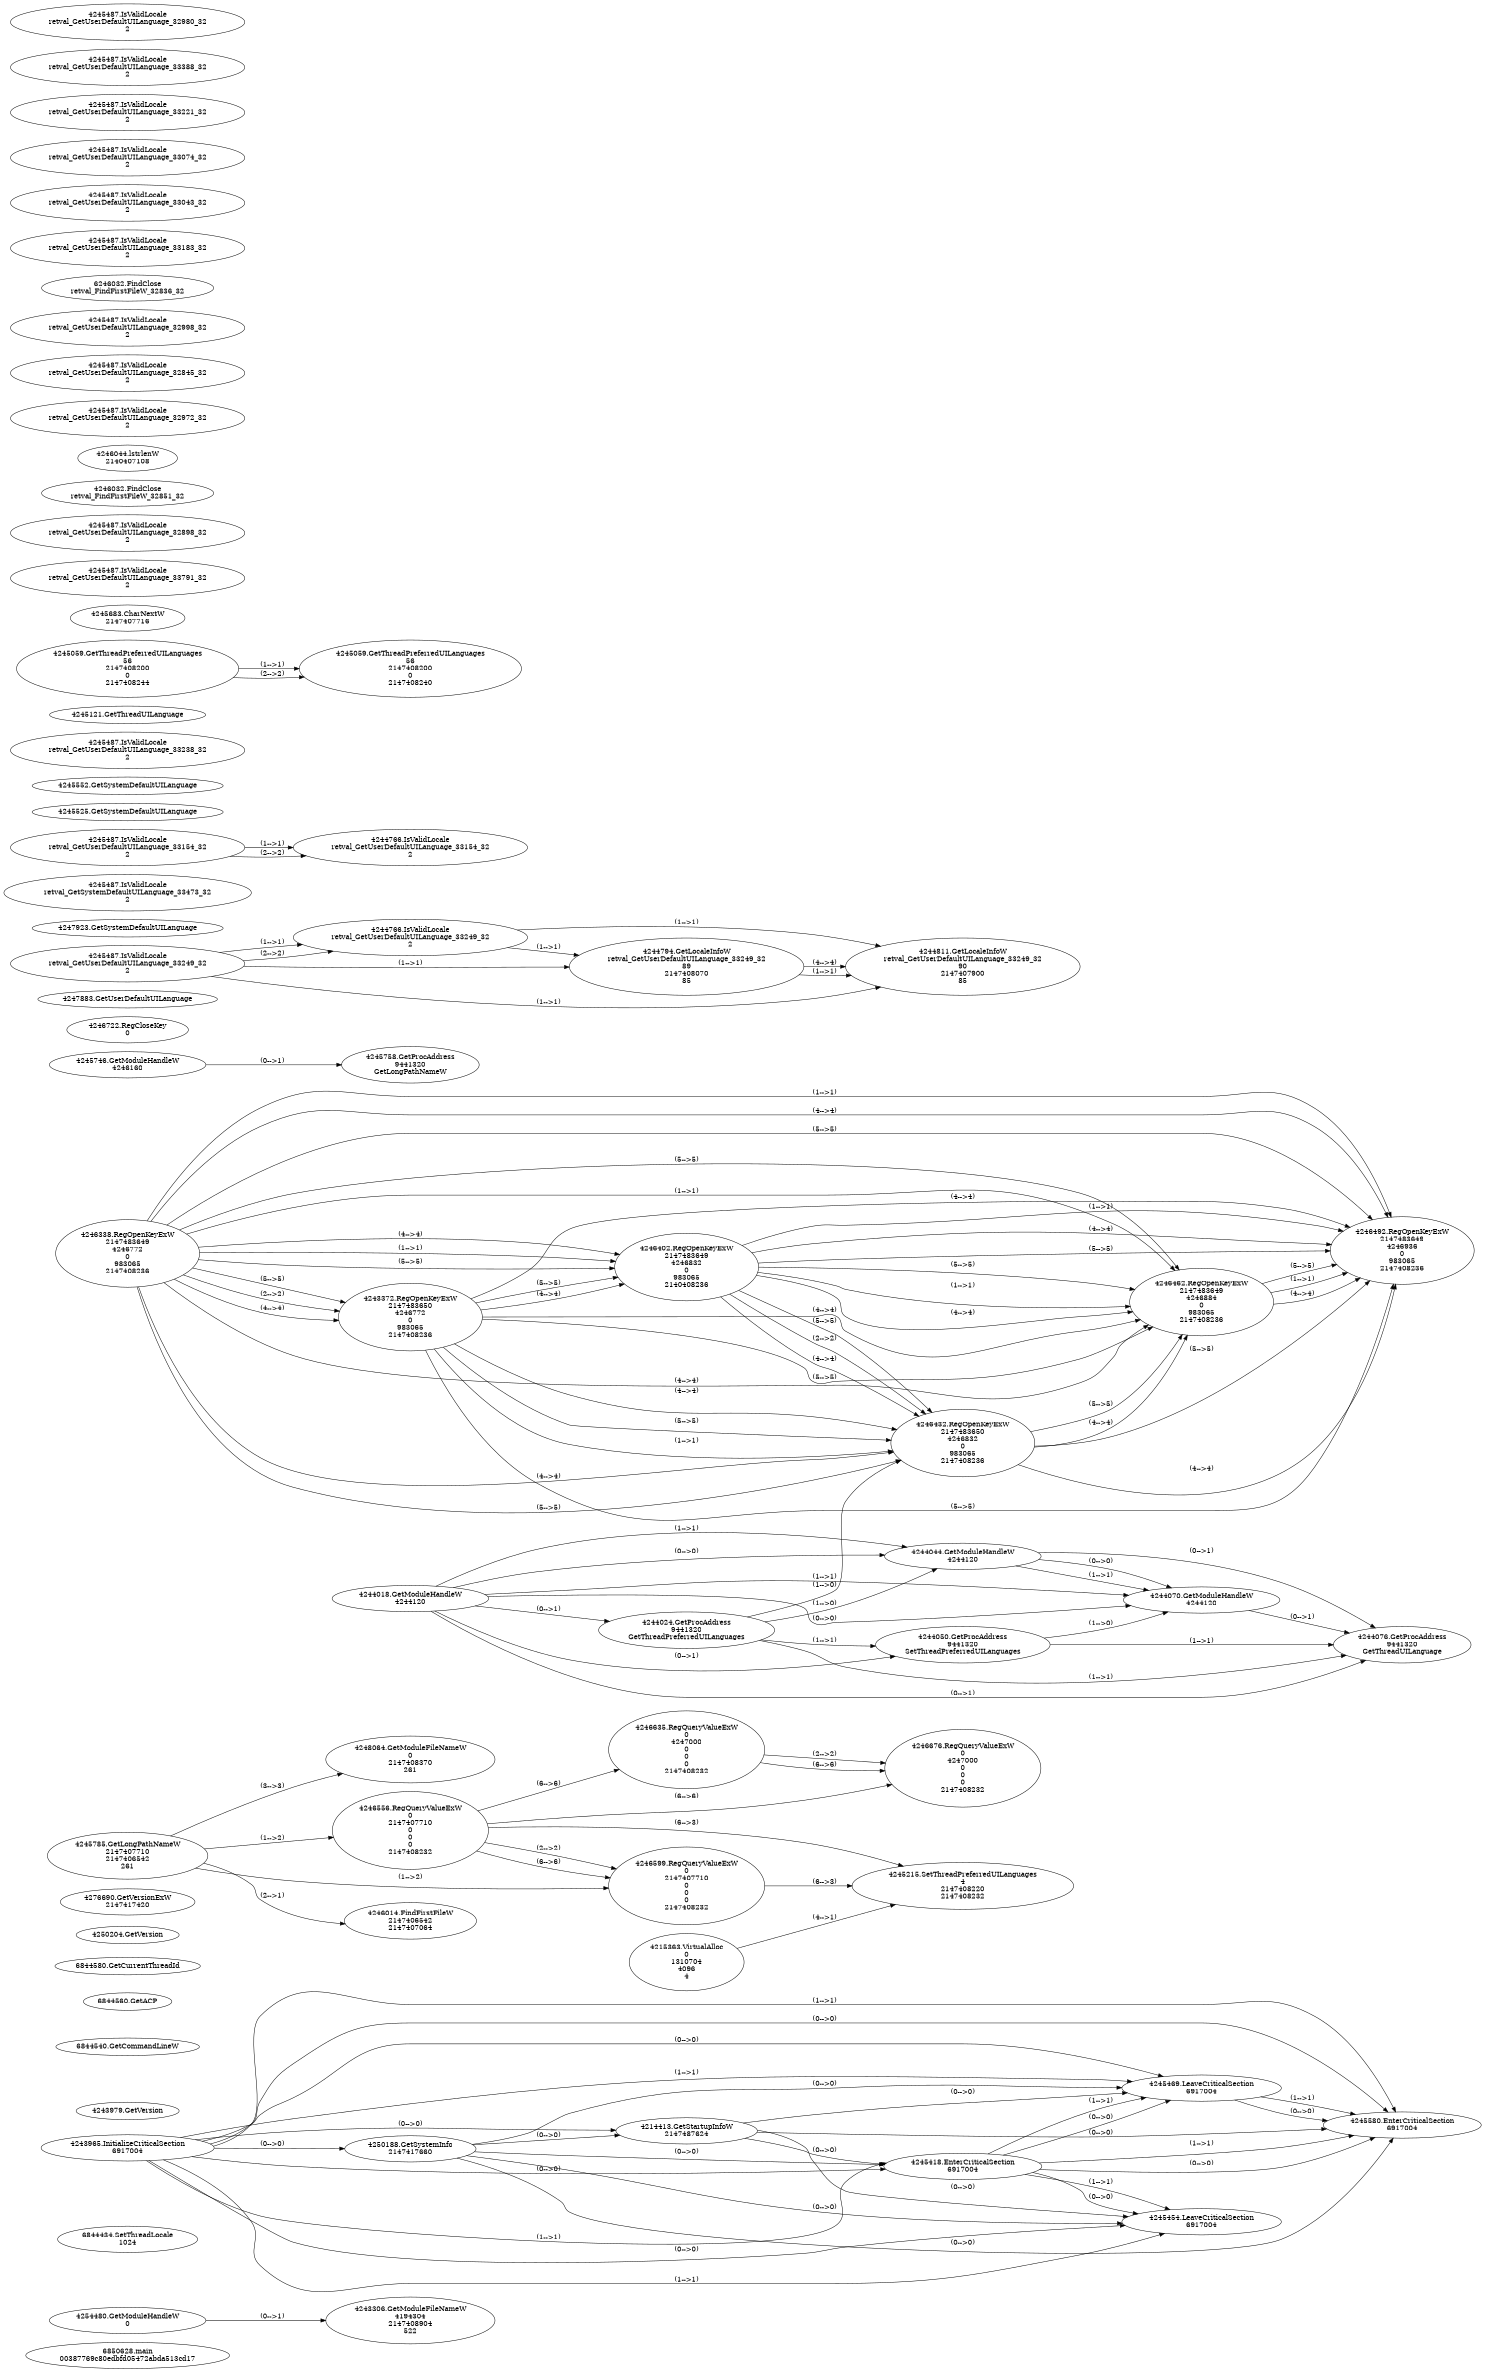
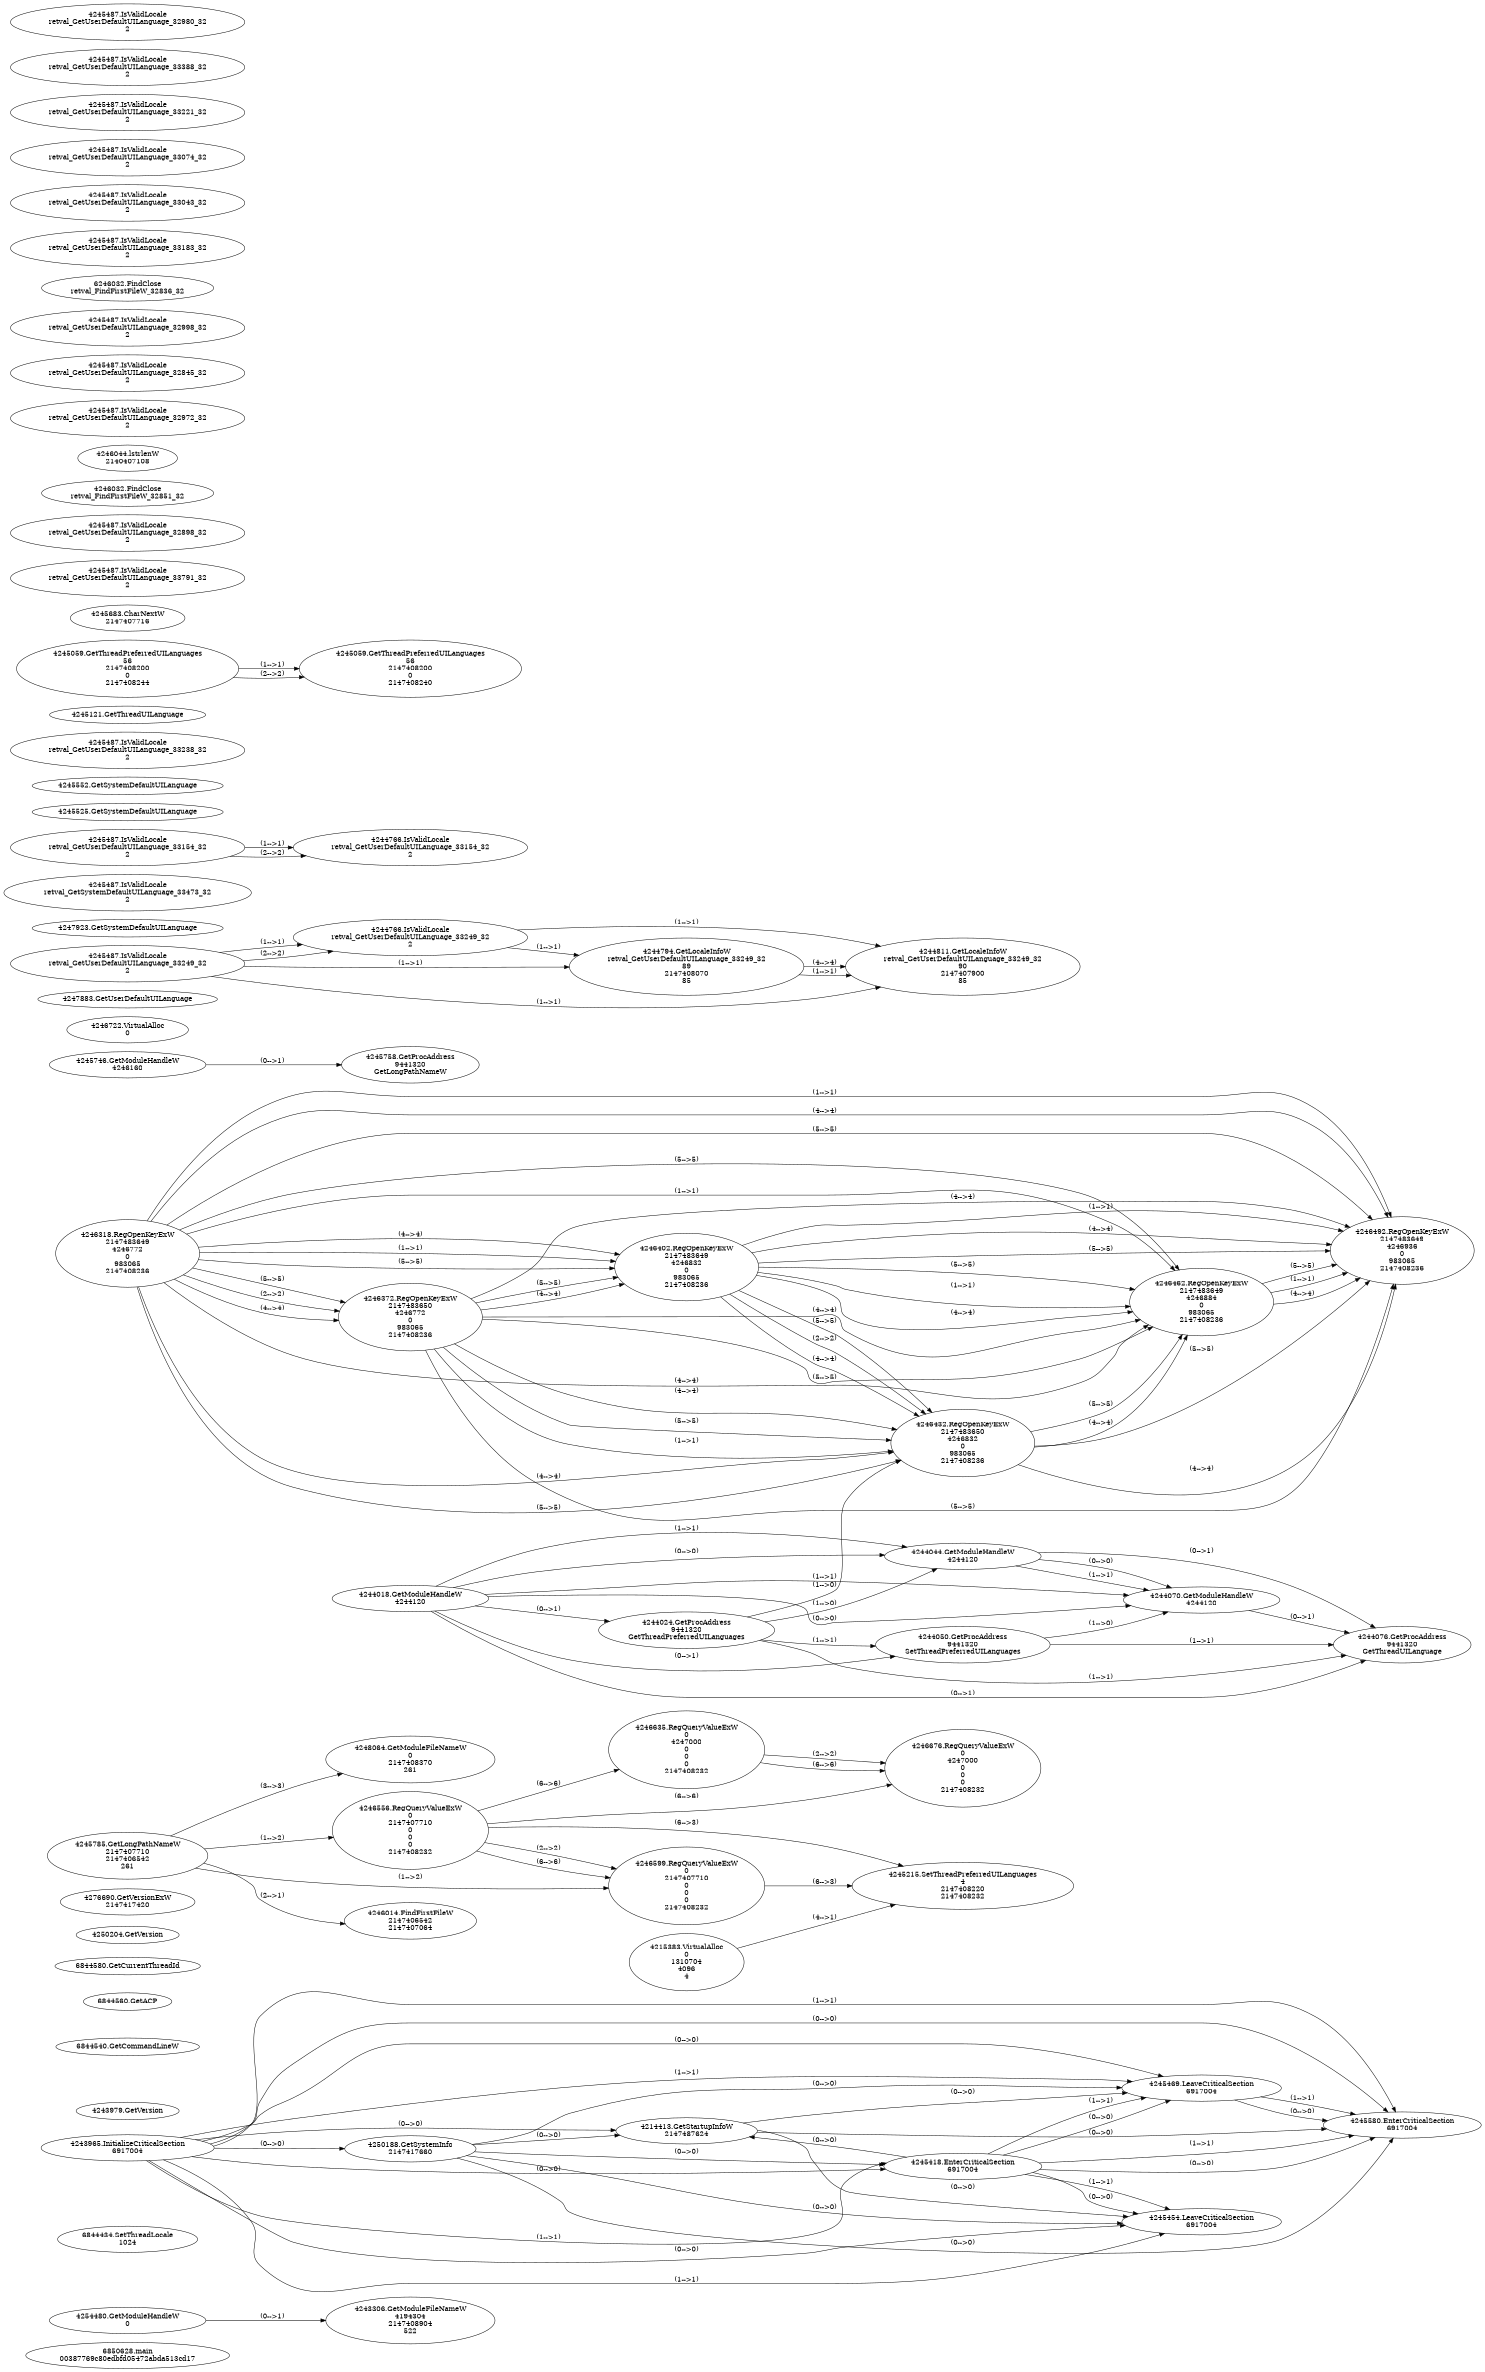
(128, 1030) -> (128, 1030)
(128, 1253) -> (128, 1253)
(687, 1267) -> (687, 1267)
(410, 1317) -> (410, 1317)
(687, 1962) -> (687, 1962)
(815, 2155) -> (831, 2146)
